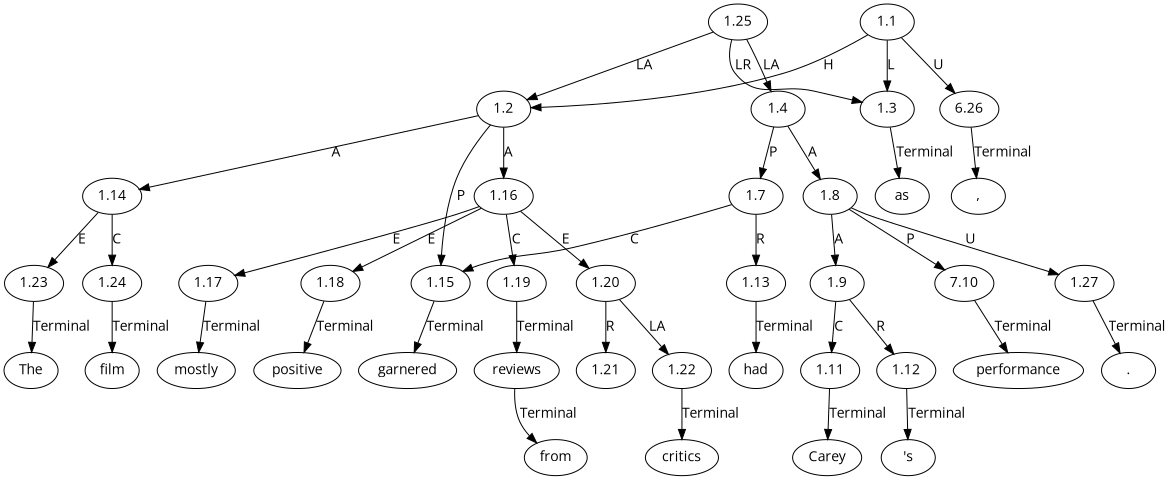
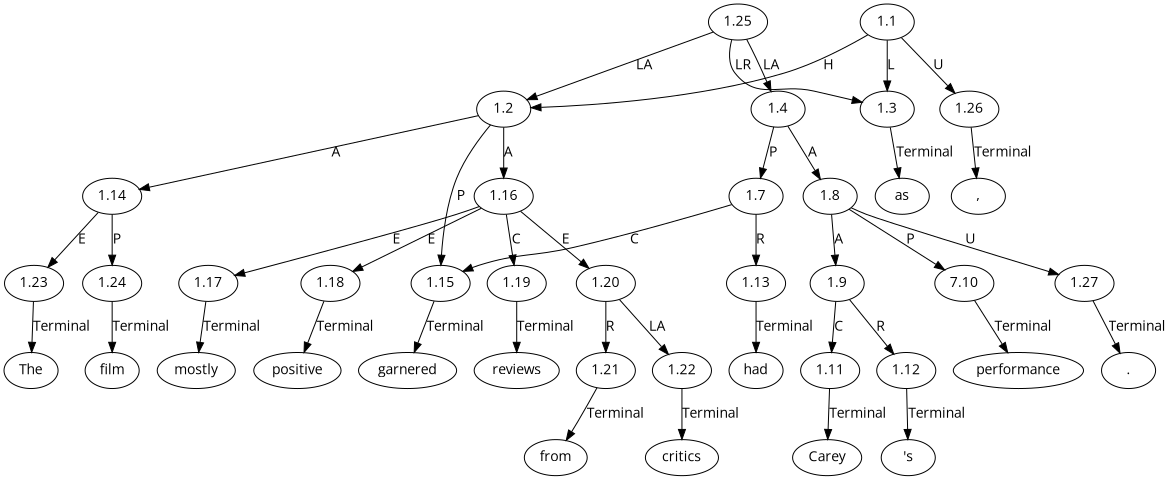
(969, 109) -> (969, 109)
(117, 240) -> (117, 240)
(517, 414) -> (585, 410)
